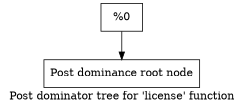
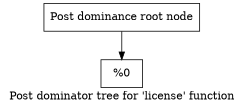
(122, 42) -> (122, 42)
